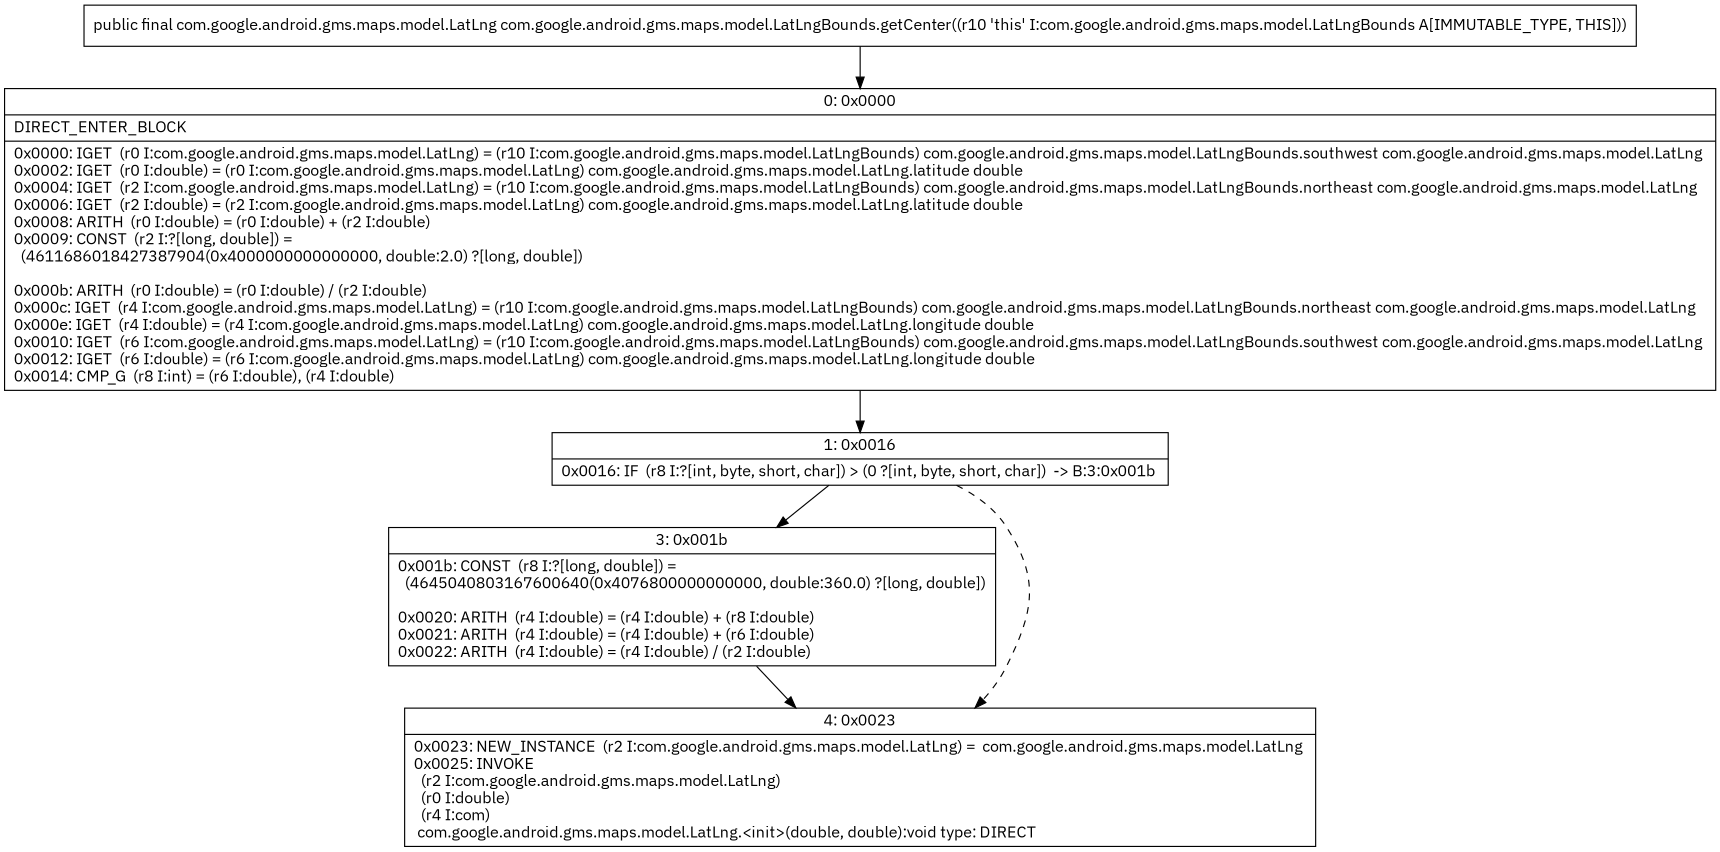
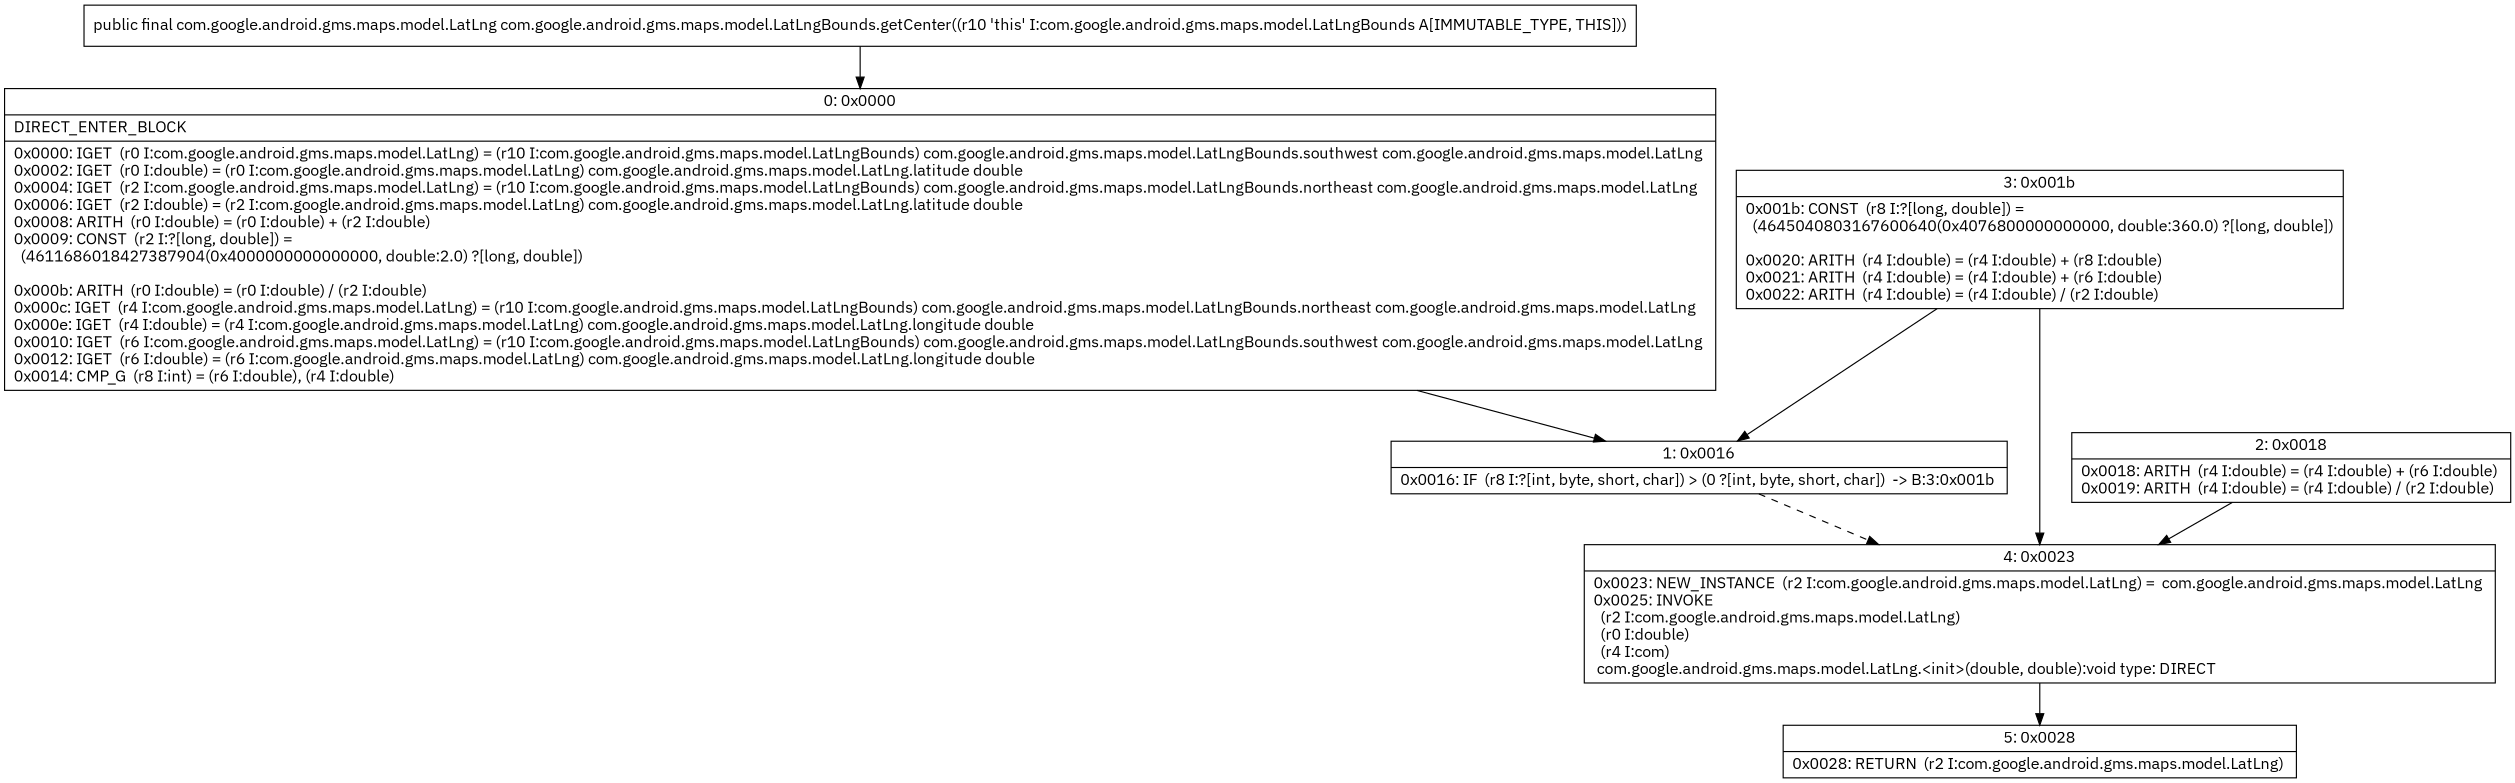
none -> (2291, 468)
(807, 503) -> (1842, 372)
none -> (2040, 752)
